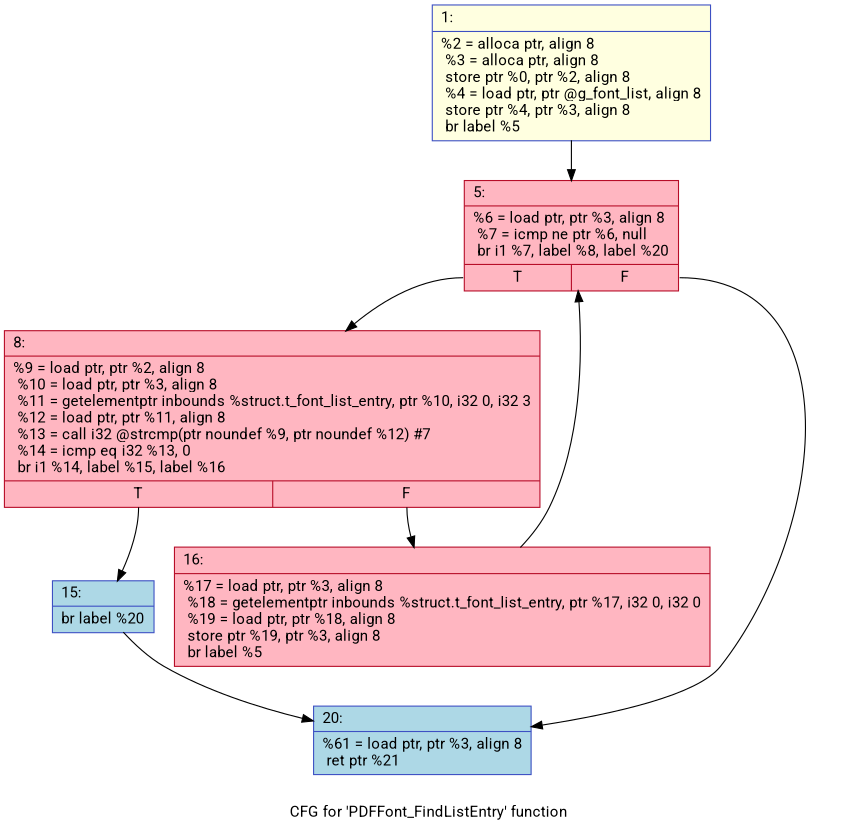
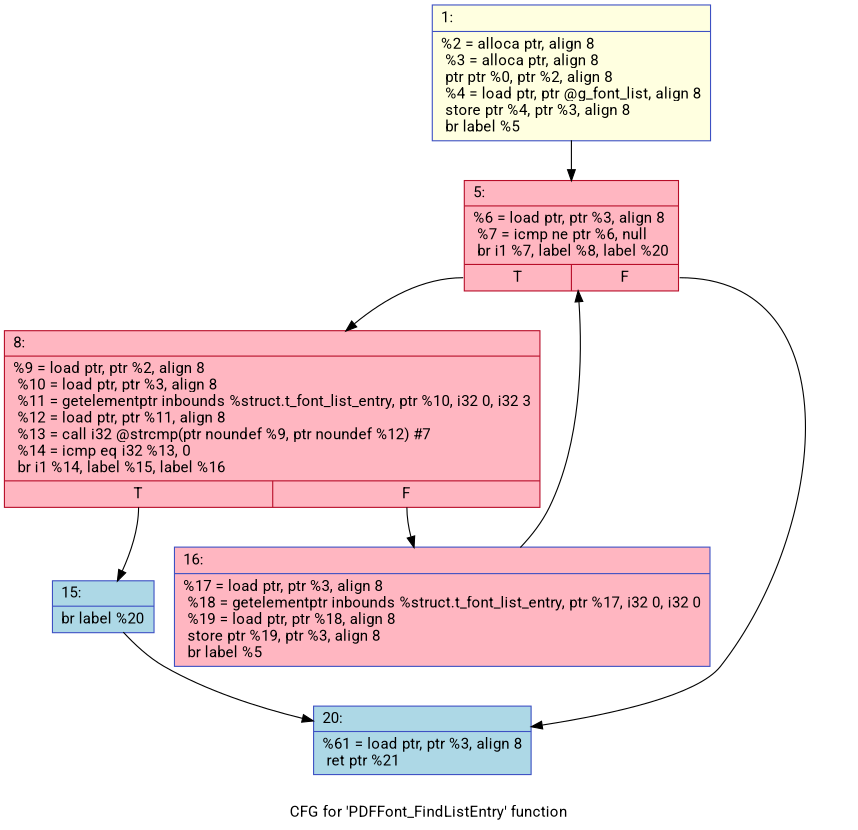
(536, 77) -> (527, 77)
(442, 607) -> (442, 607)
